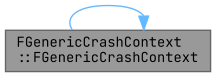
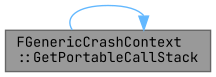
(108, 51) -> (108, 51)
